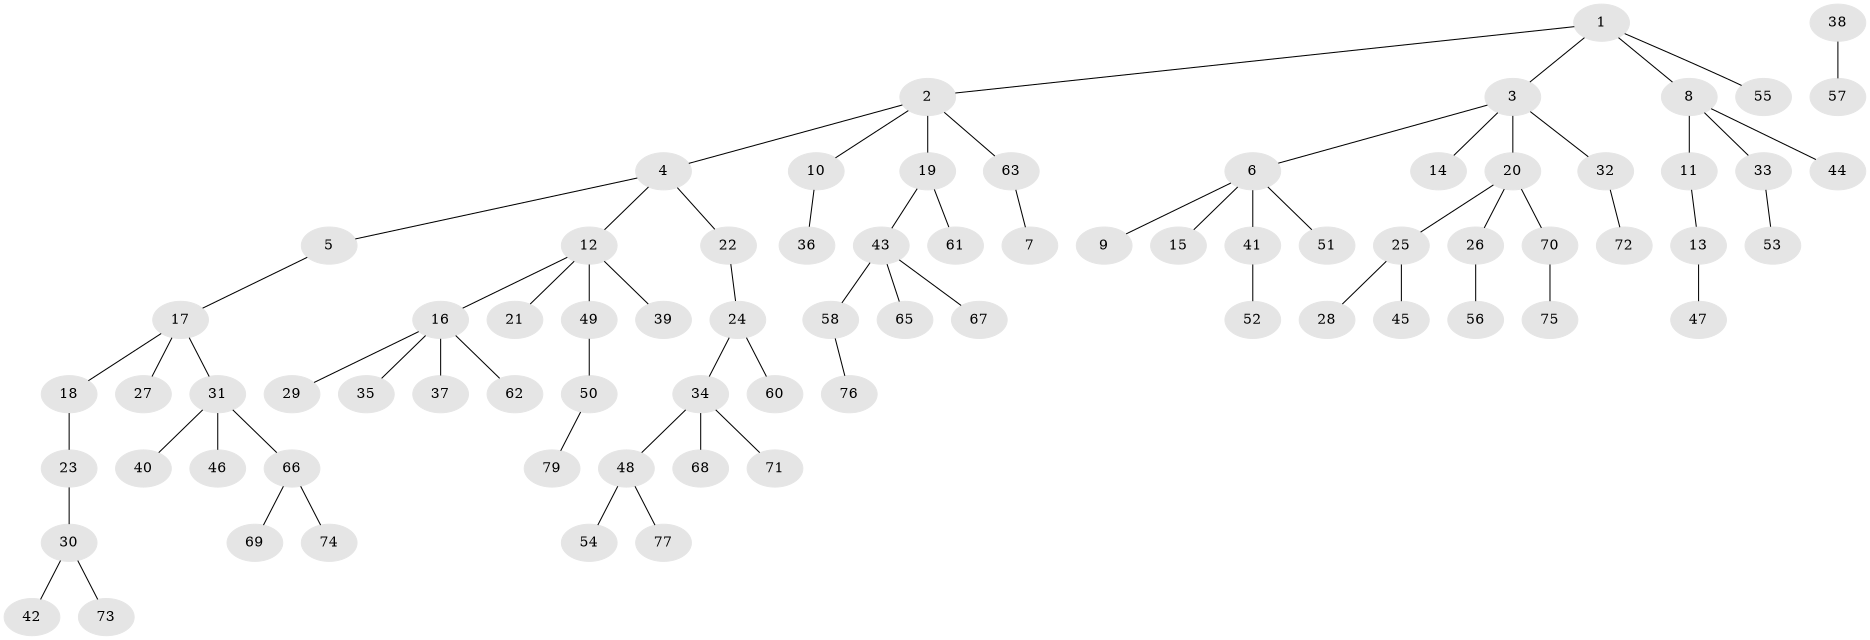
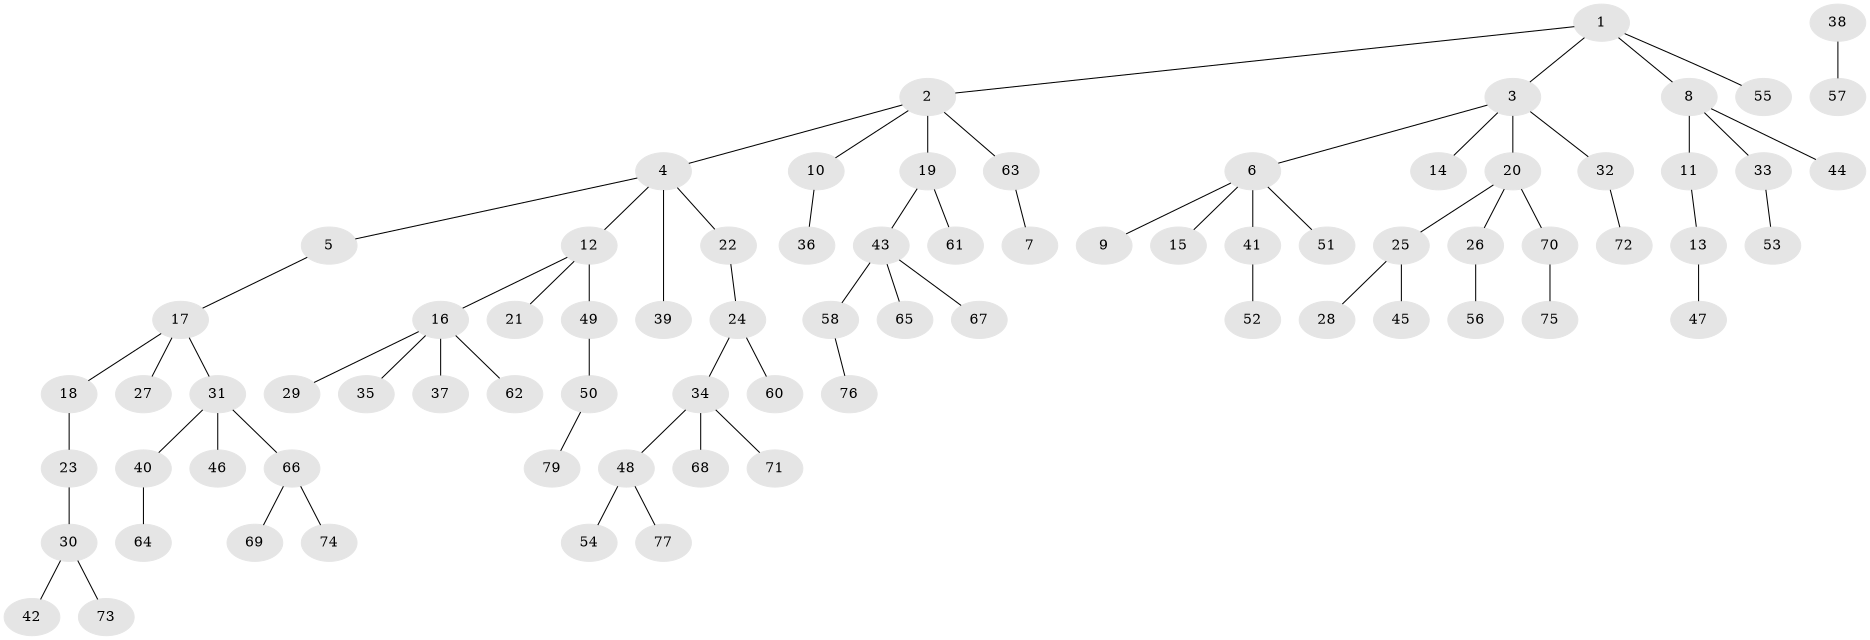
(626, 283) -> (664, 246)
none -> (143, 543)
